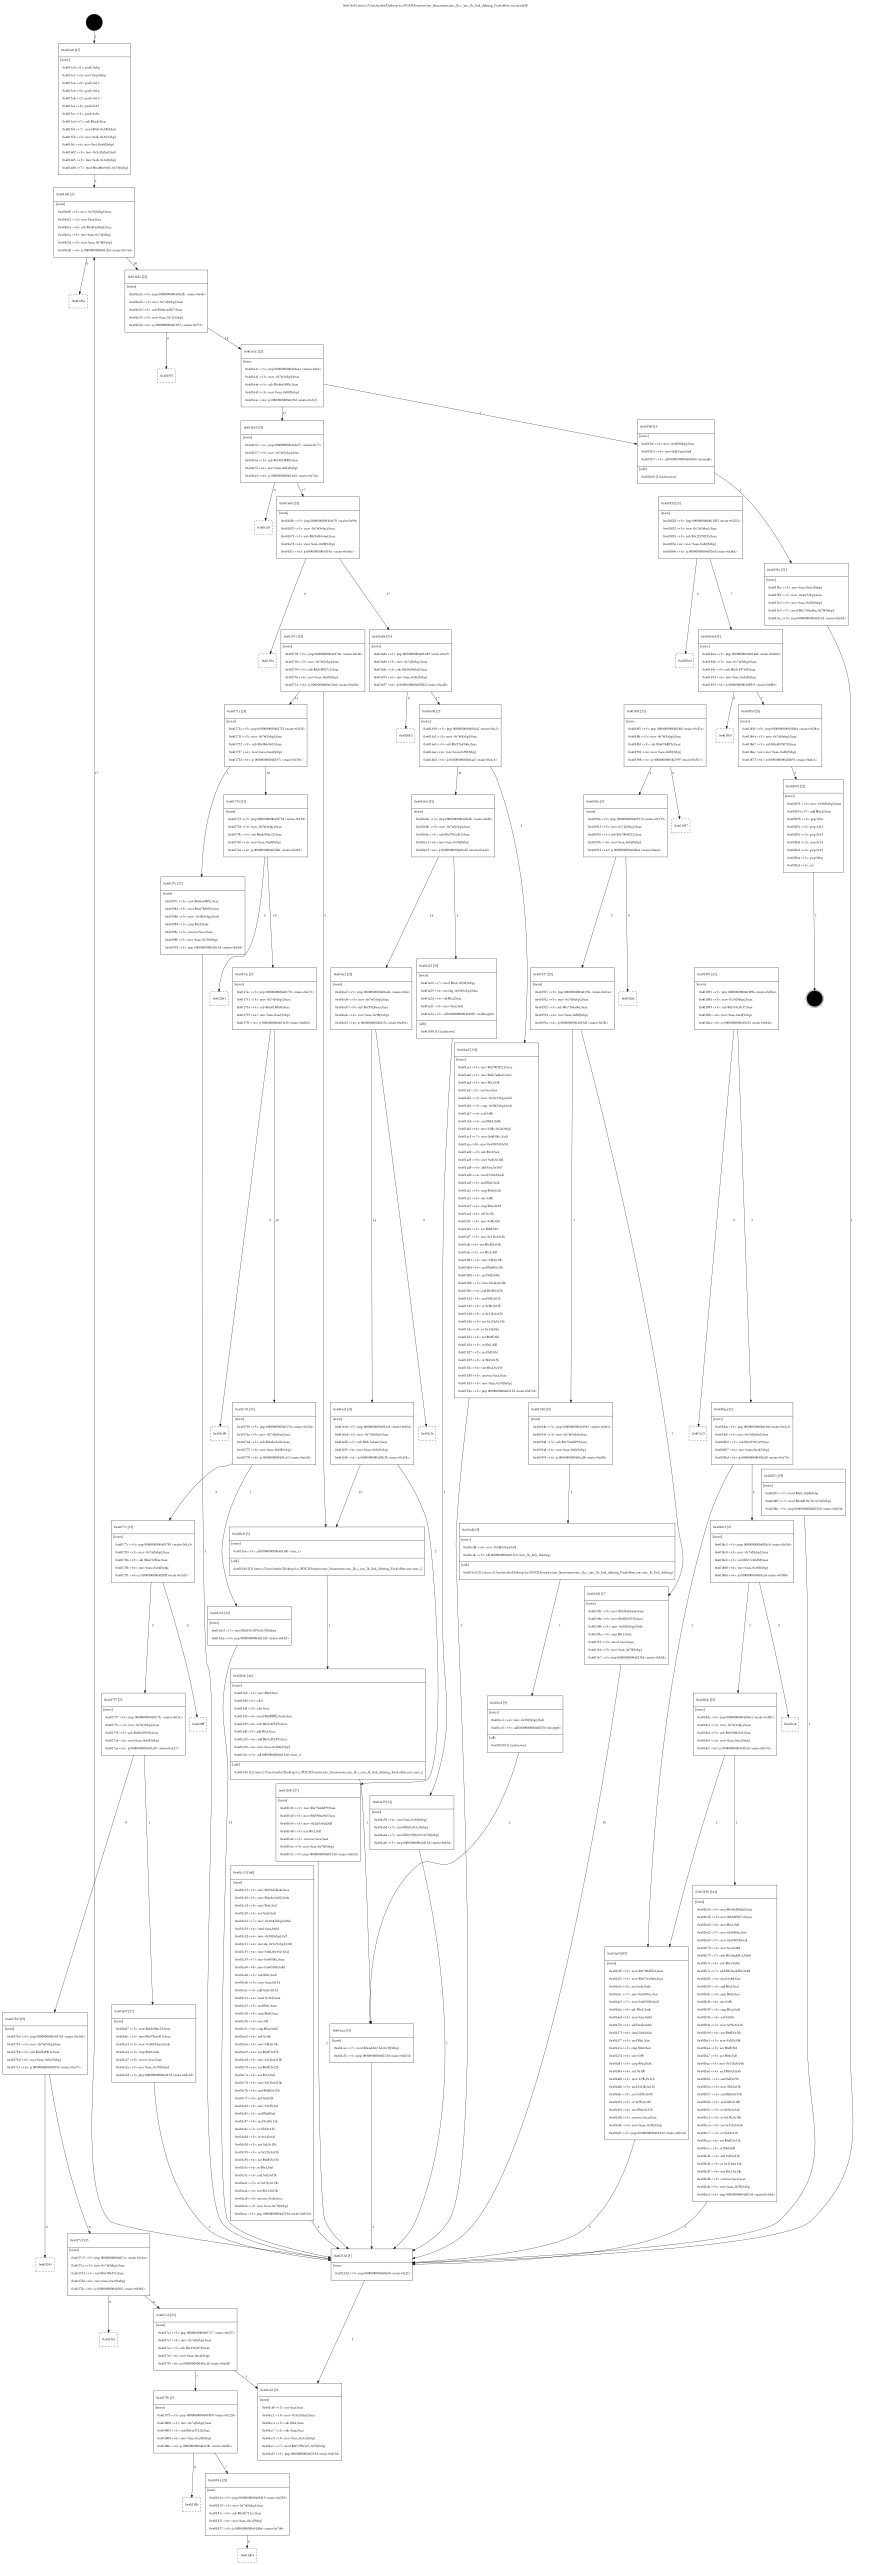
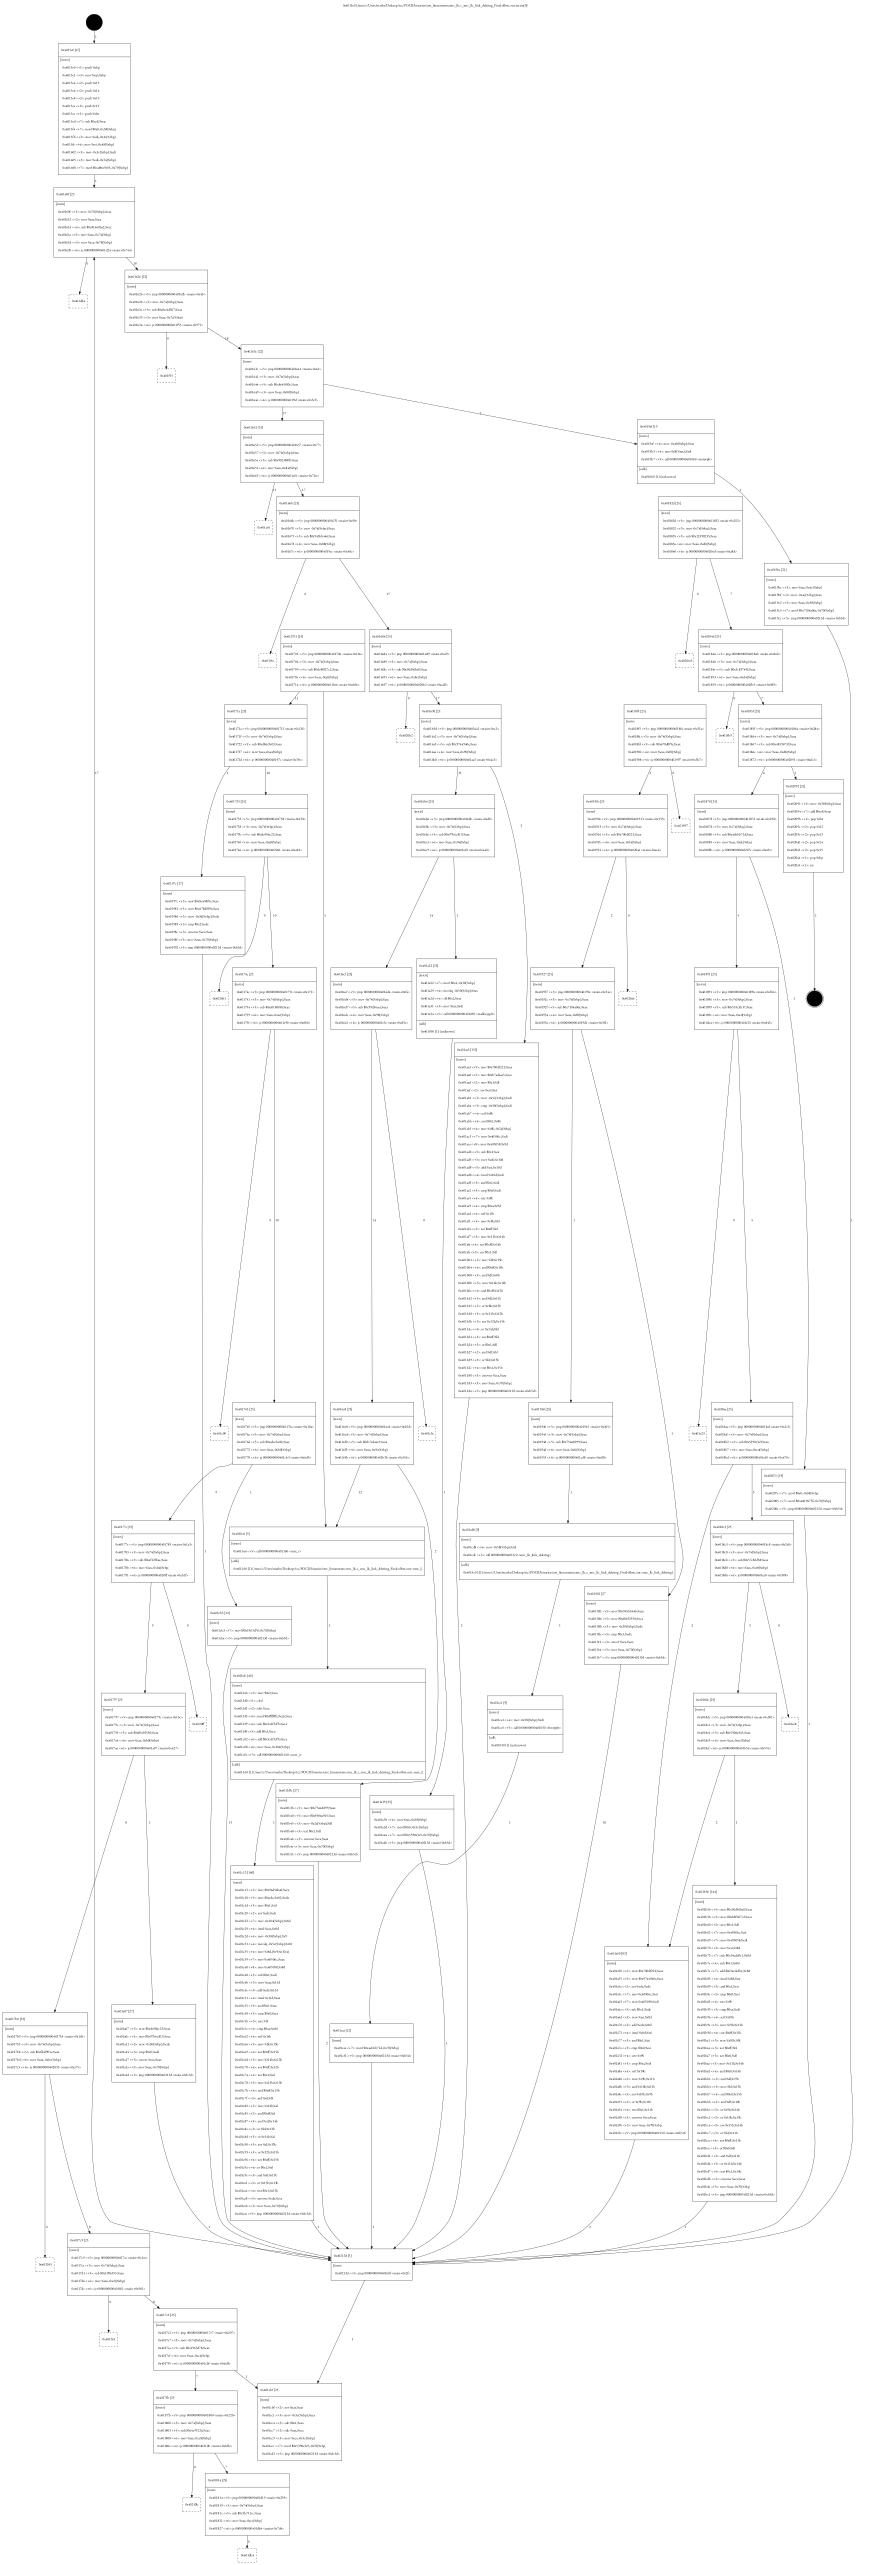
(274, 490) -> (274, 490)
none -> (737, 826)
(367, 1900) -> (261, 1821)
